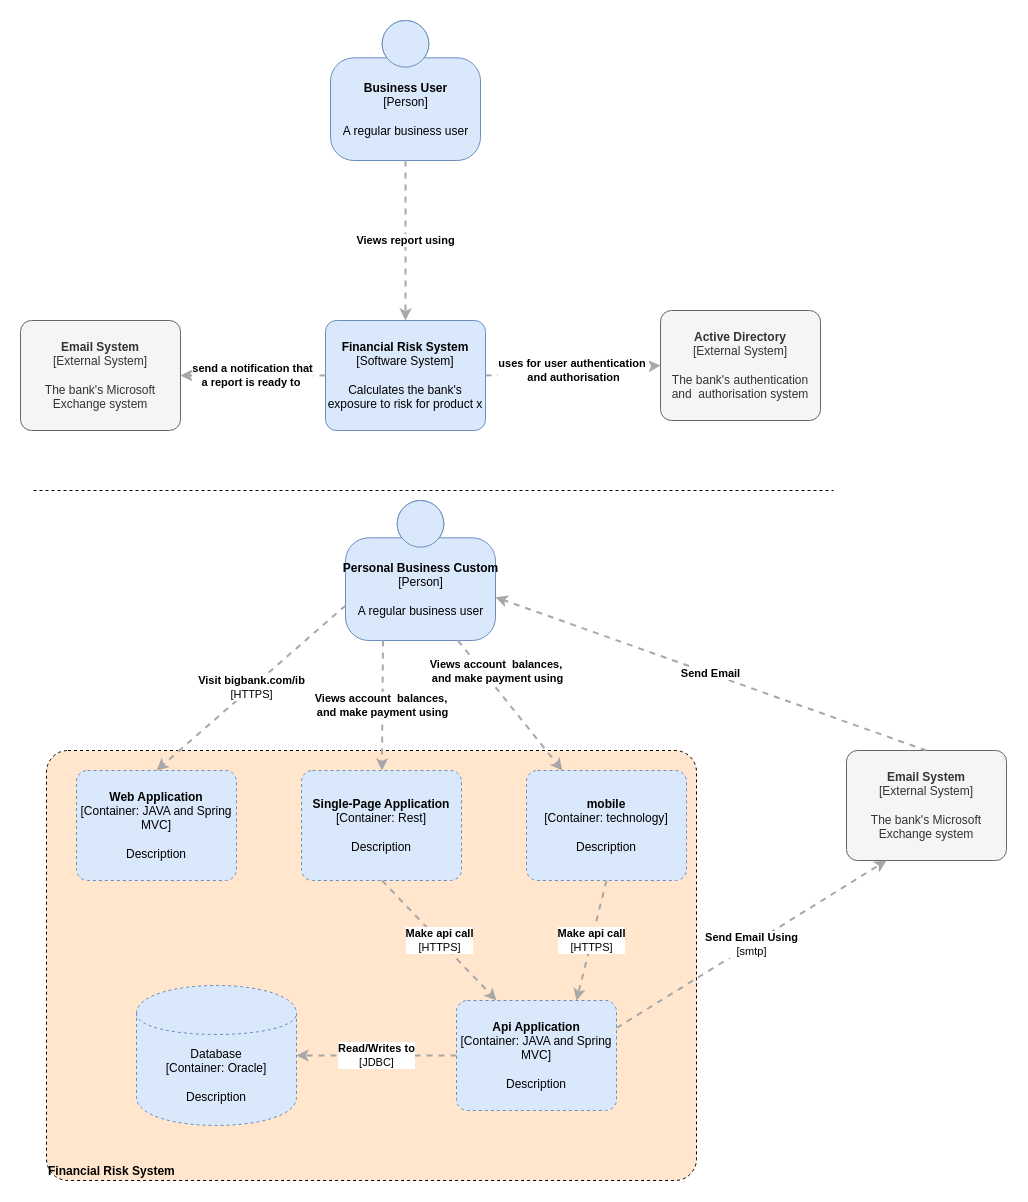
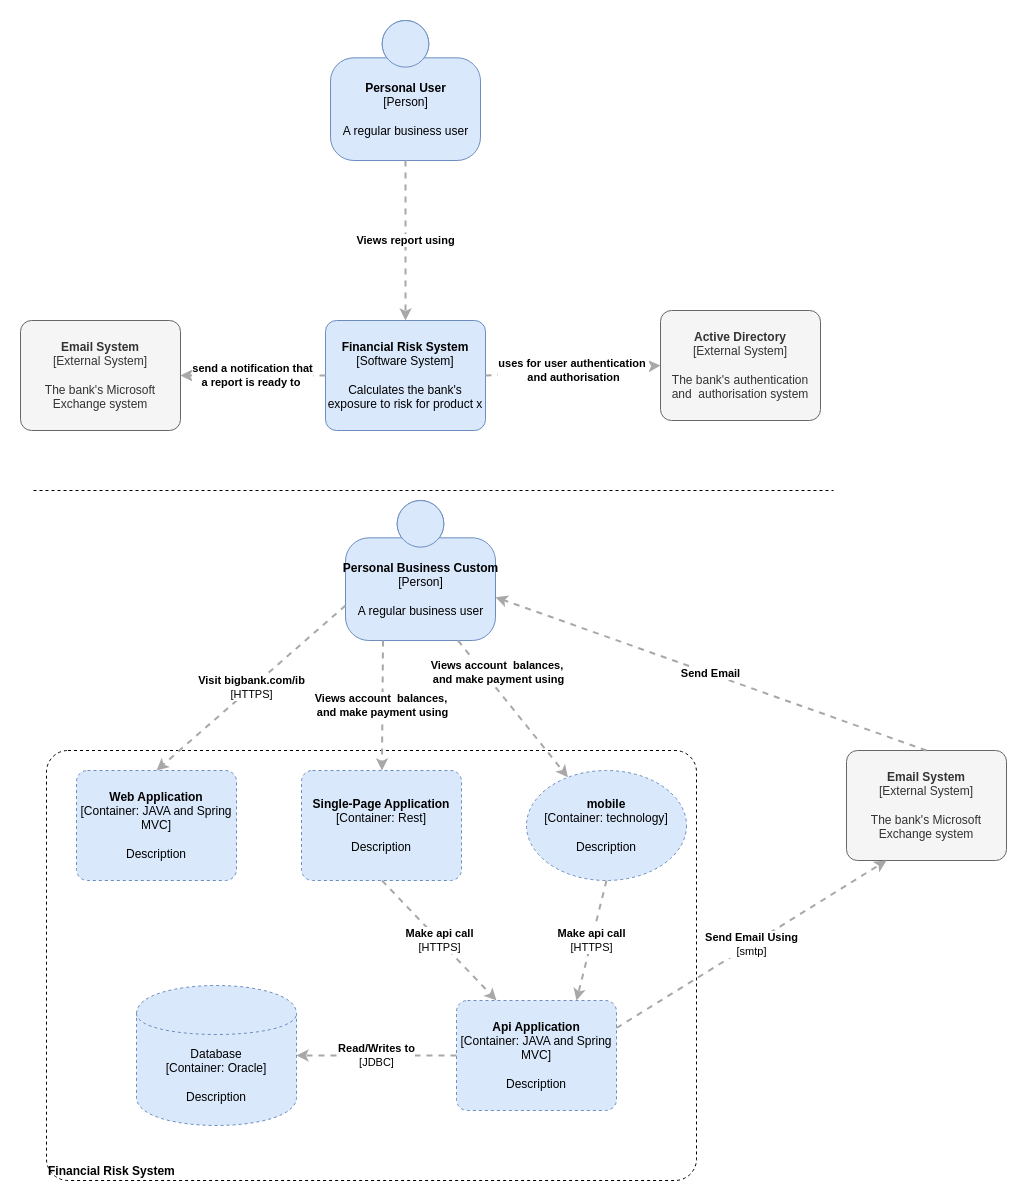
(406, 110) -> (406, 110)
(607, 826) -> (607, 826)
(372, 966) -> (372, 966)
